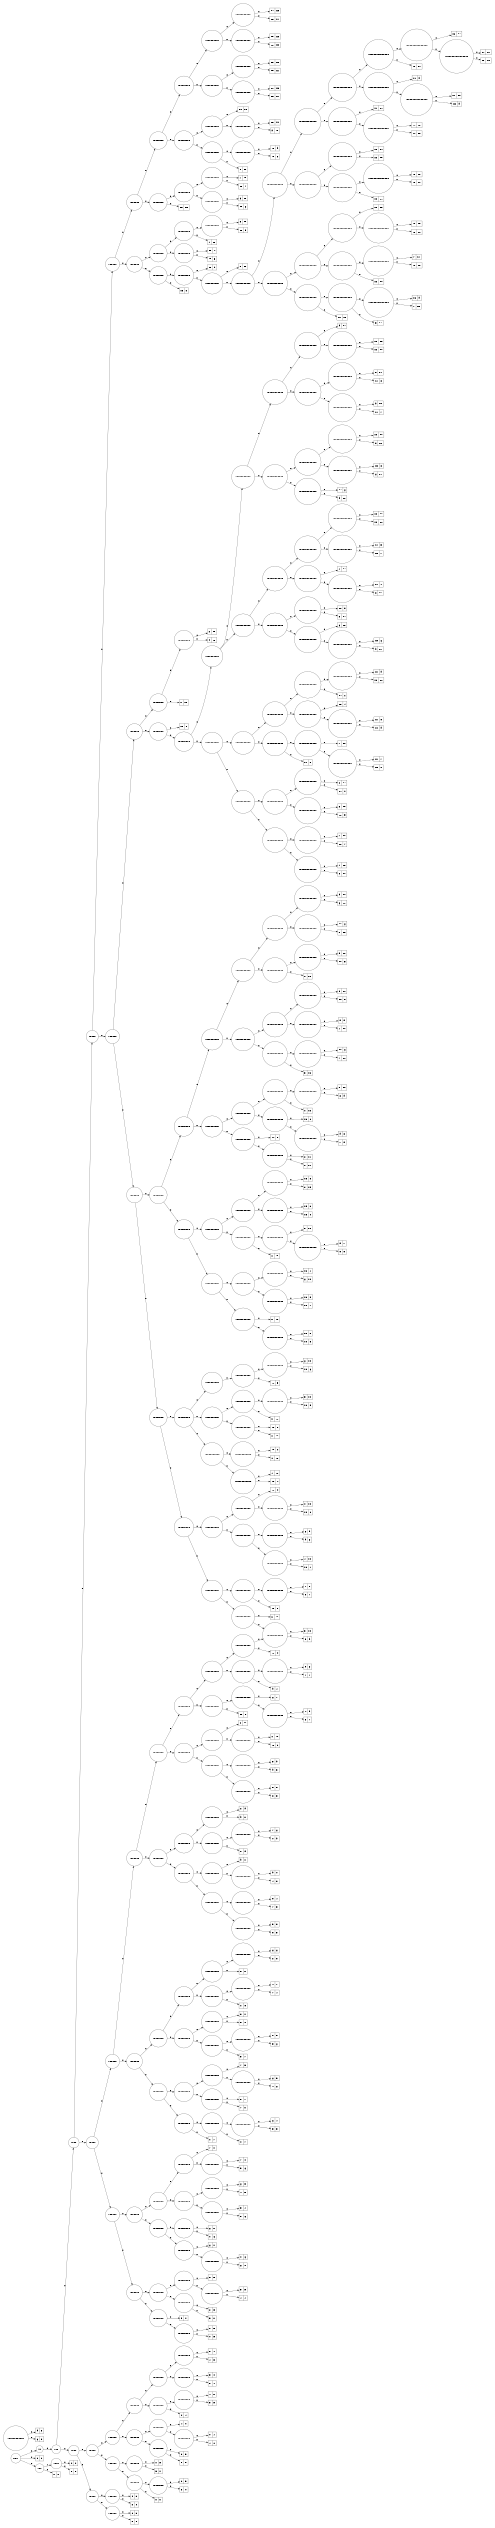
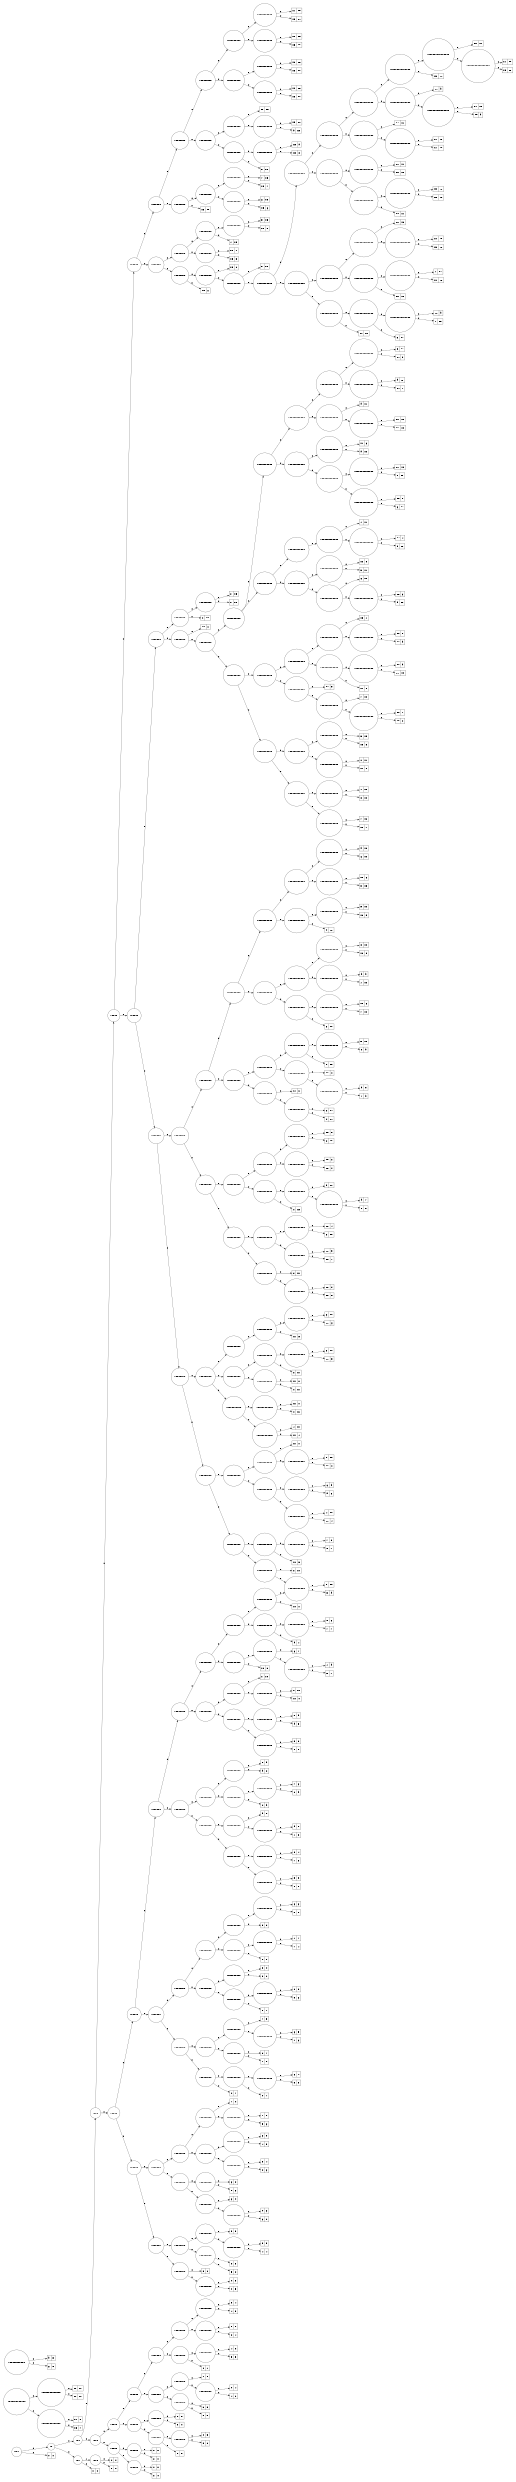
(290, 565) -> none
(27, 2463) -> (64, 2451)
